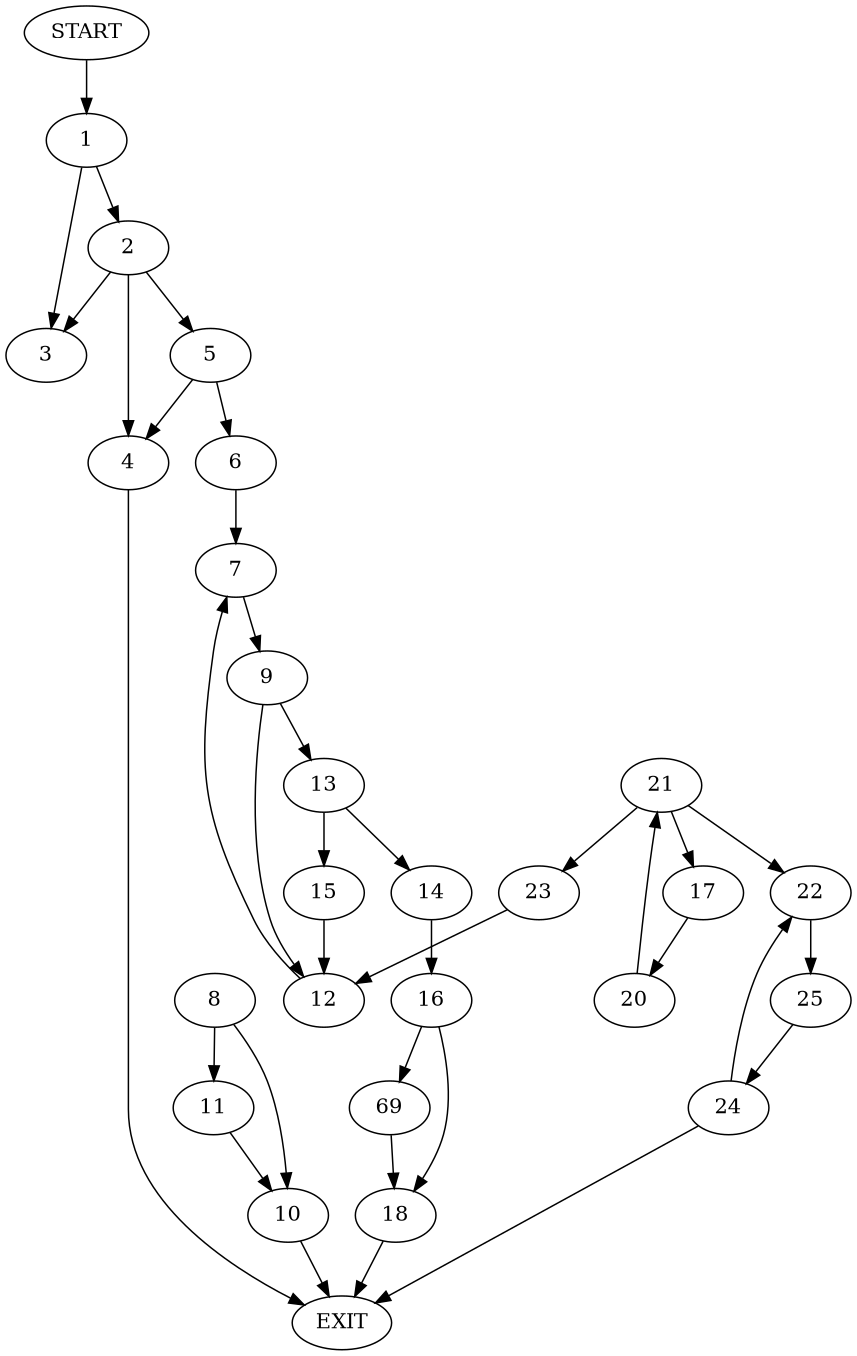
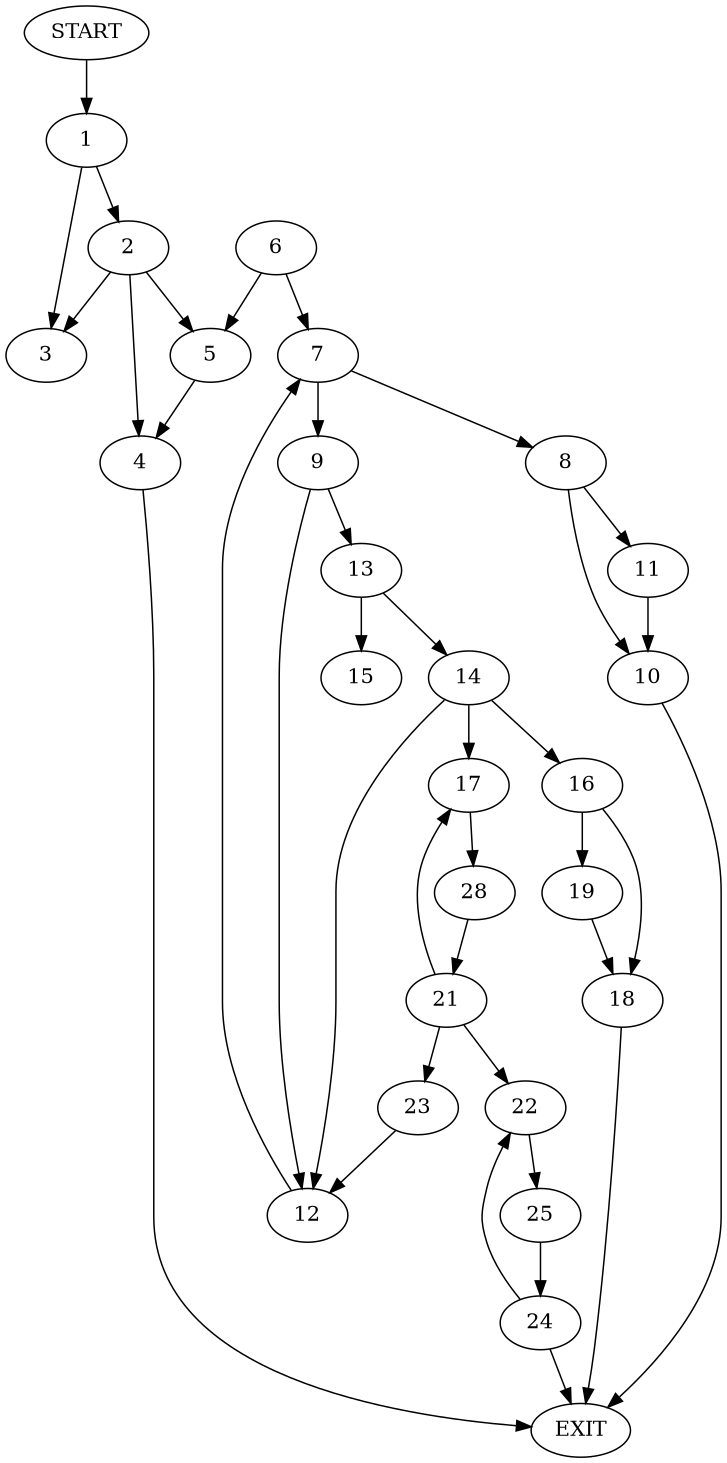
(221, 402) -> (247, 295)
none -> (435, 406)
none -> (469, 724)
(324, 939) -> (336, 920)
(635, 1000) -> (475, 893)
(390, 1108) -> (582, 893)
